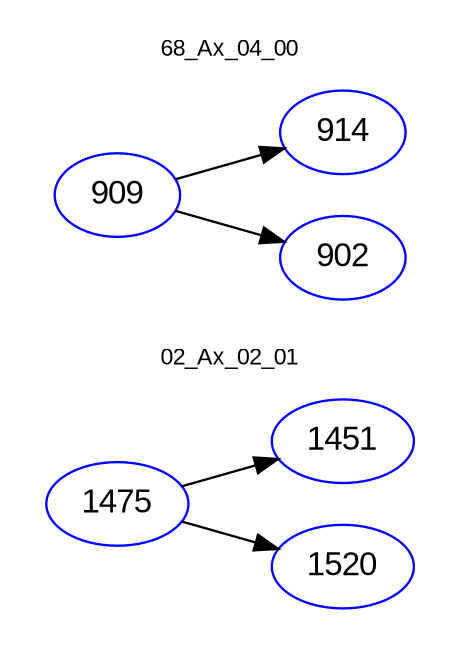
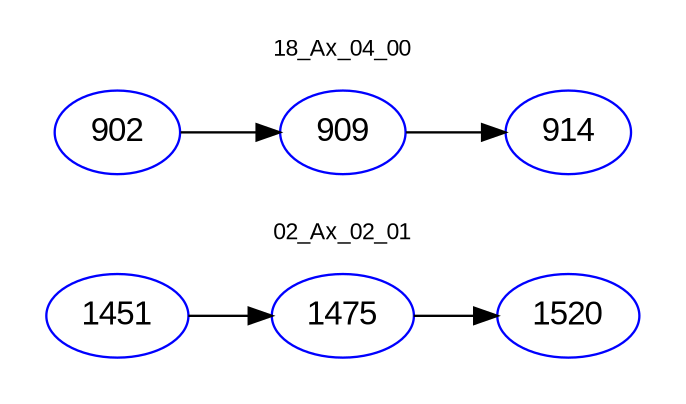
(230, 50) -> (343, 50)
(218, 223) -> (219, 132)
(219, 476) -> (218, 316)
